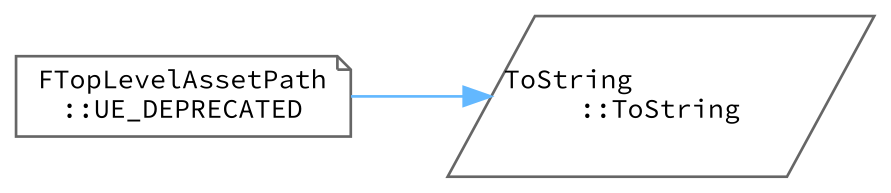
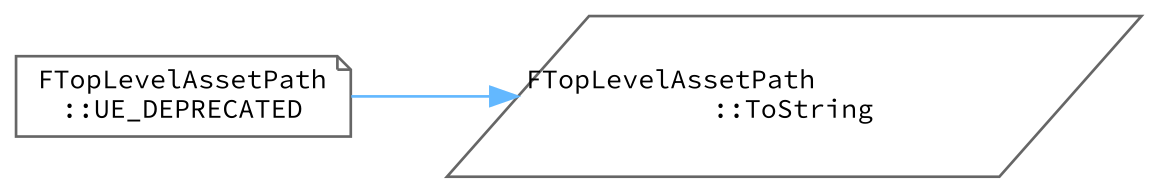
(661, 96) -> (794, 96)
